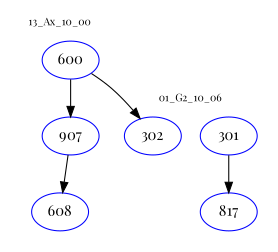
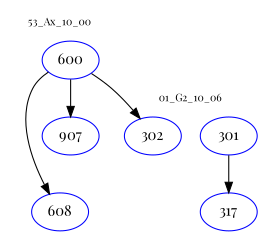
(60, 23) -> (60, 23)
(66, 168) -> (26, 126)
(229, 212) -> (229, 212)
